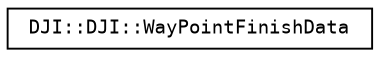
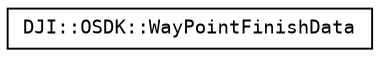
(190, 29) -> (190, 29)
